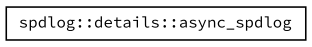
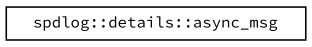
(156, 24) -> (156, 24)
